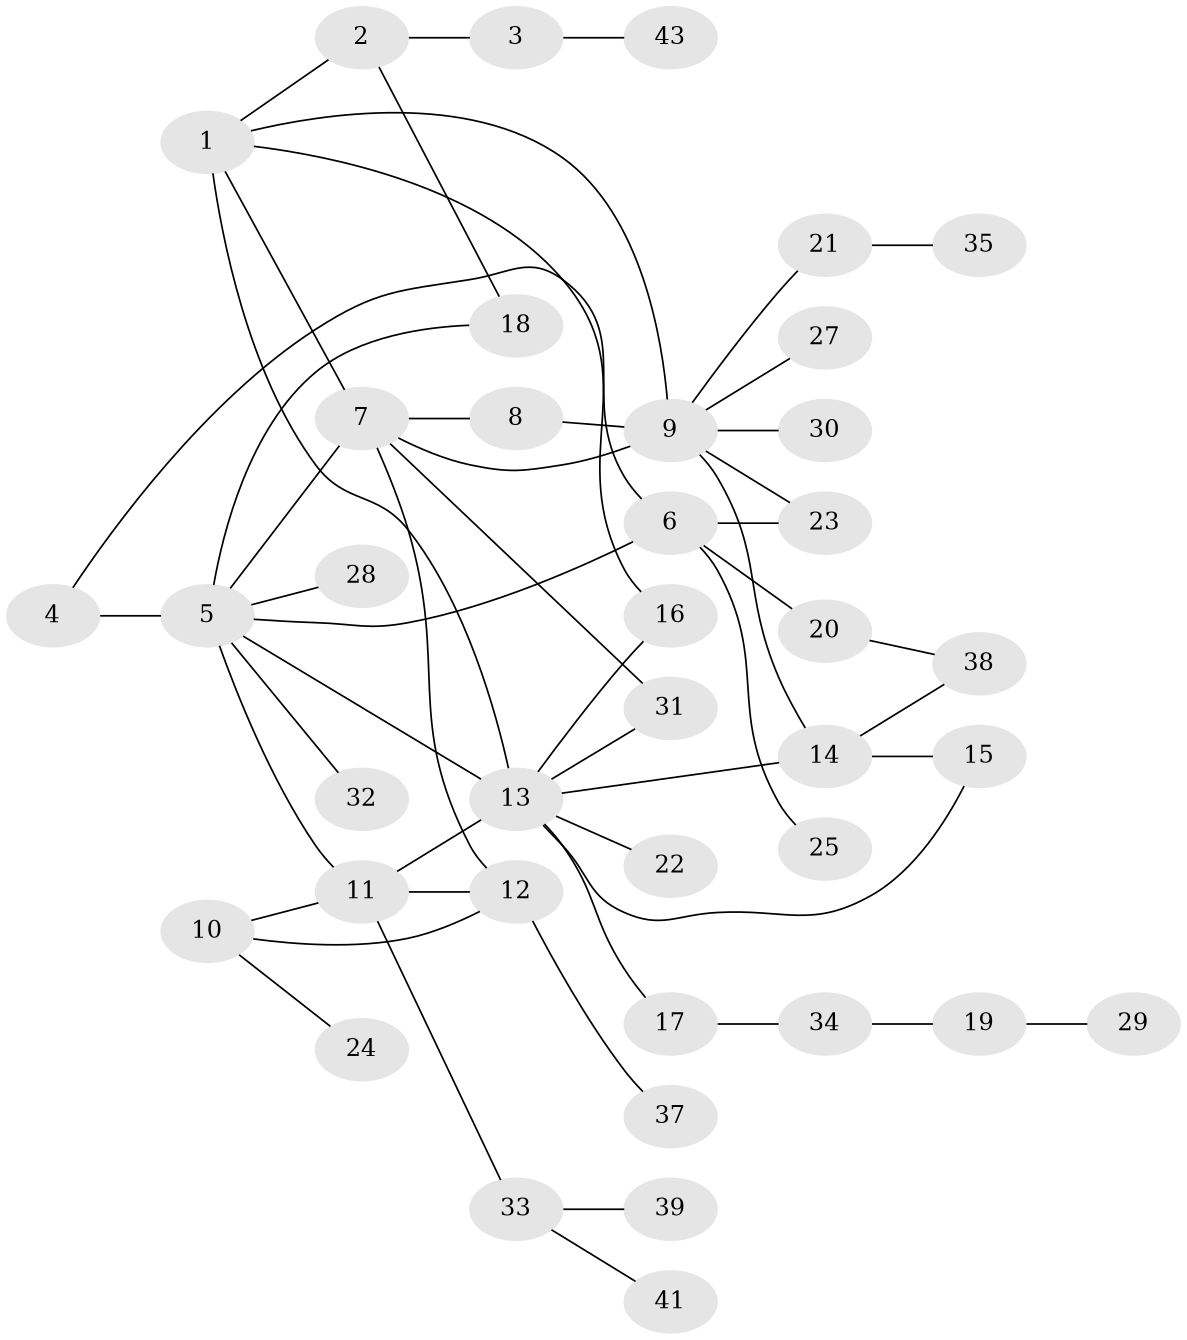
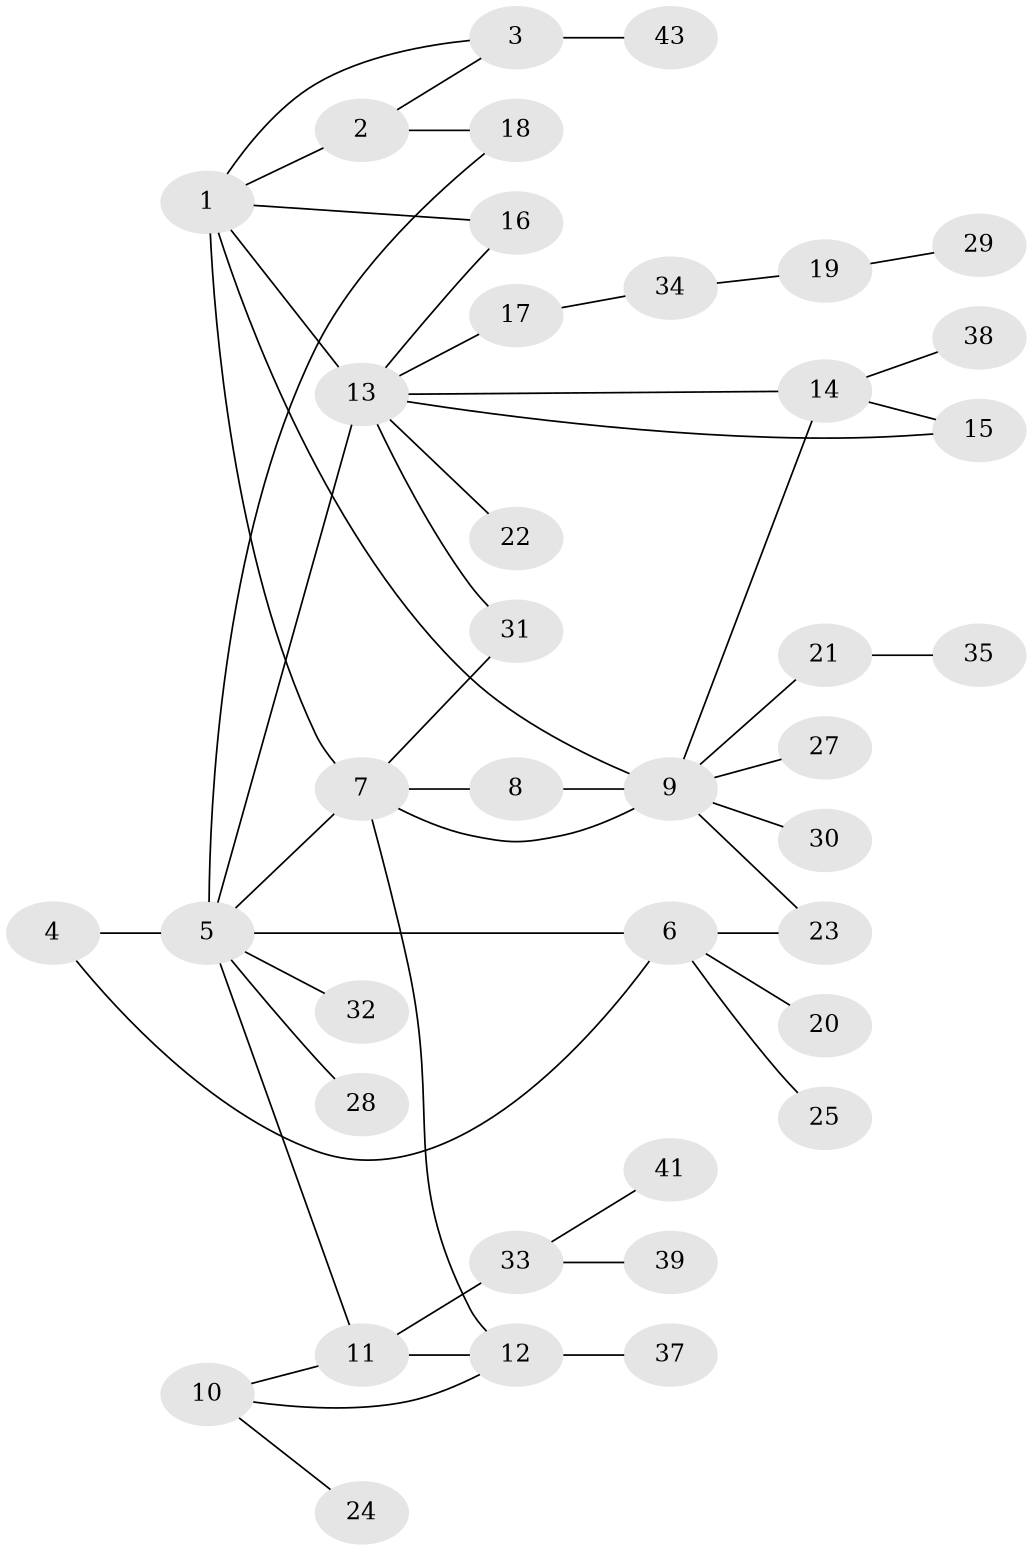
none -> (331, 76)
(902, 648) -> none
(439, 846) -> none
